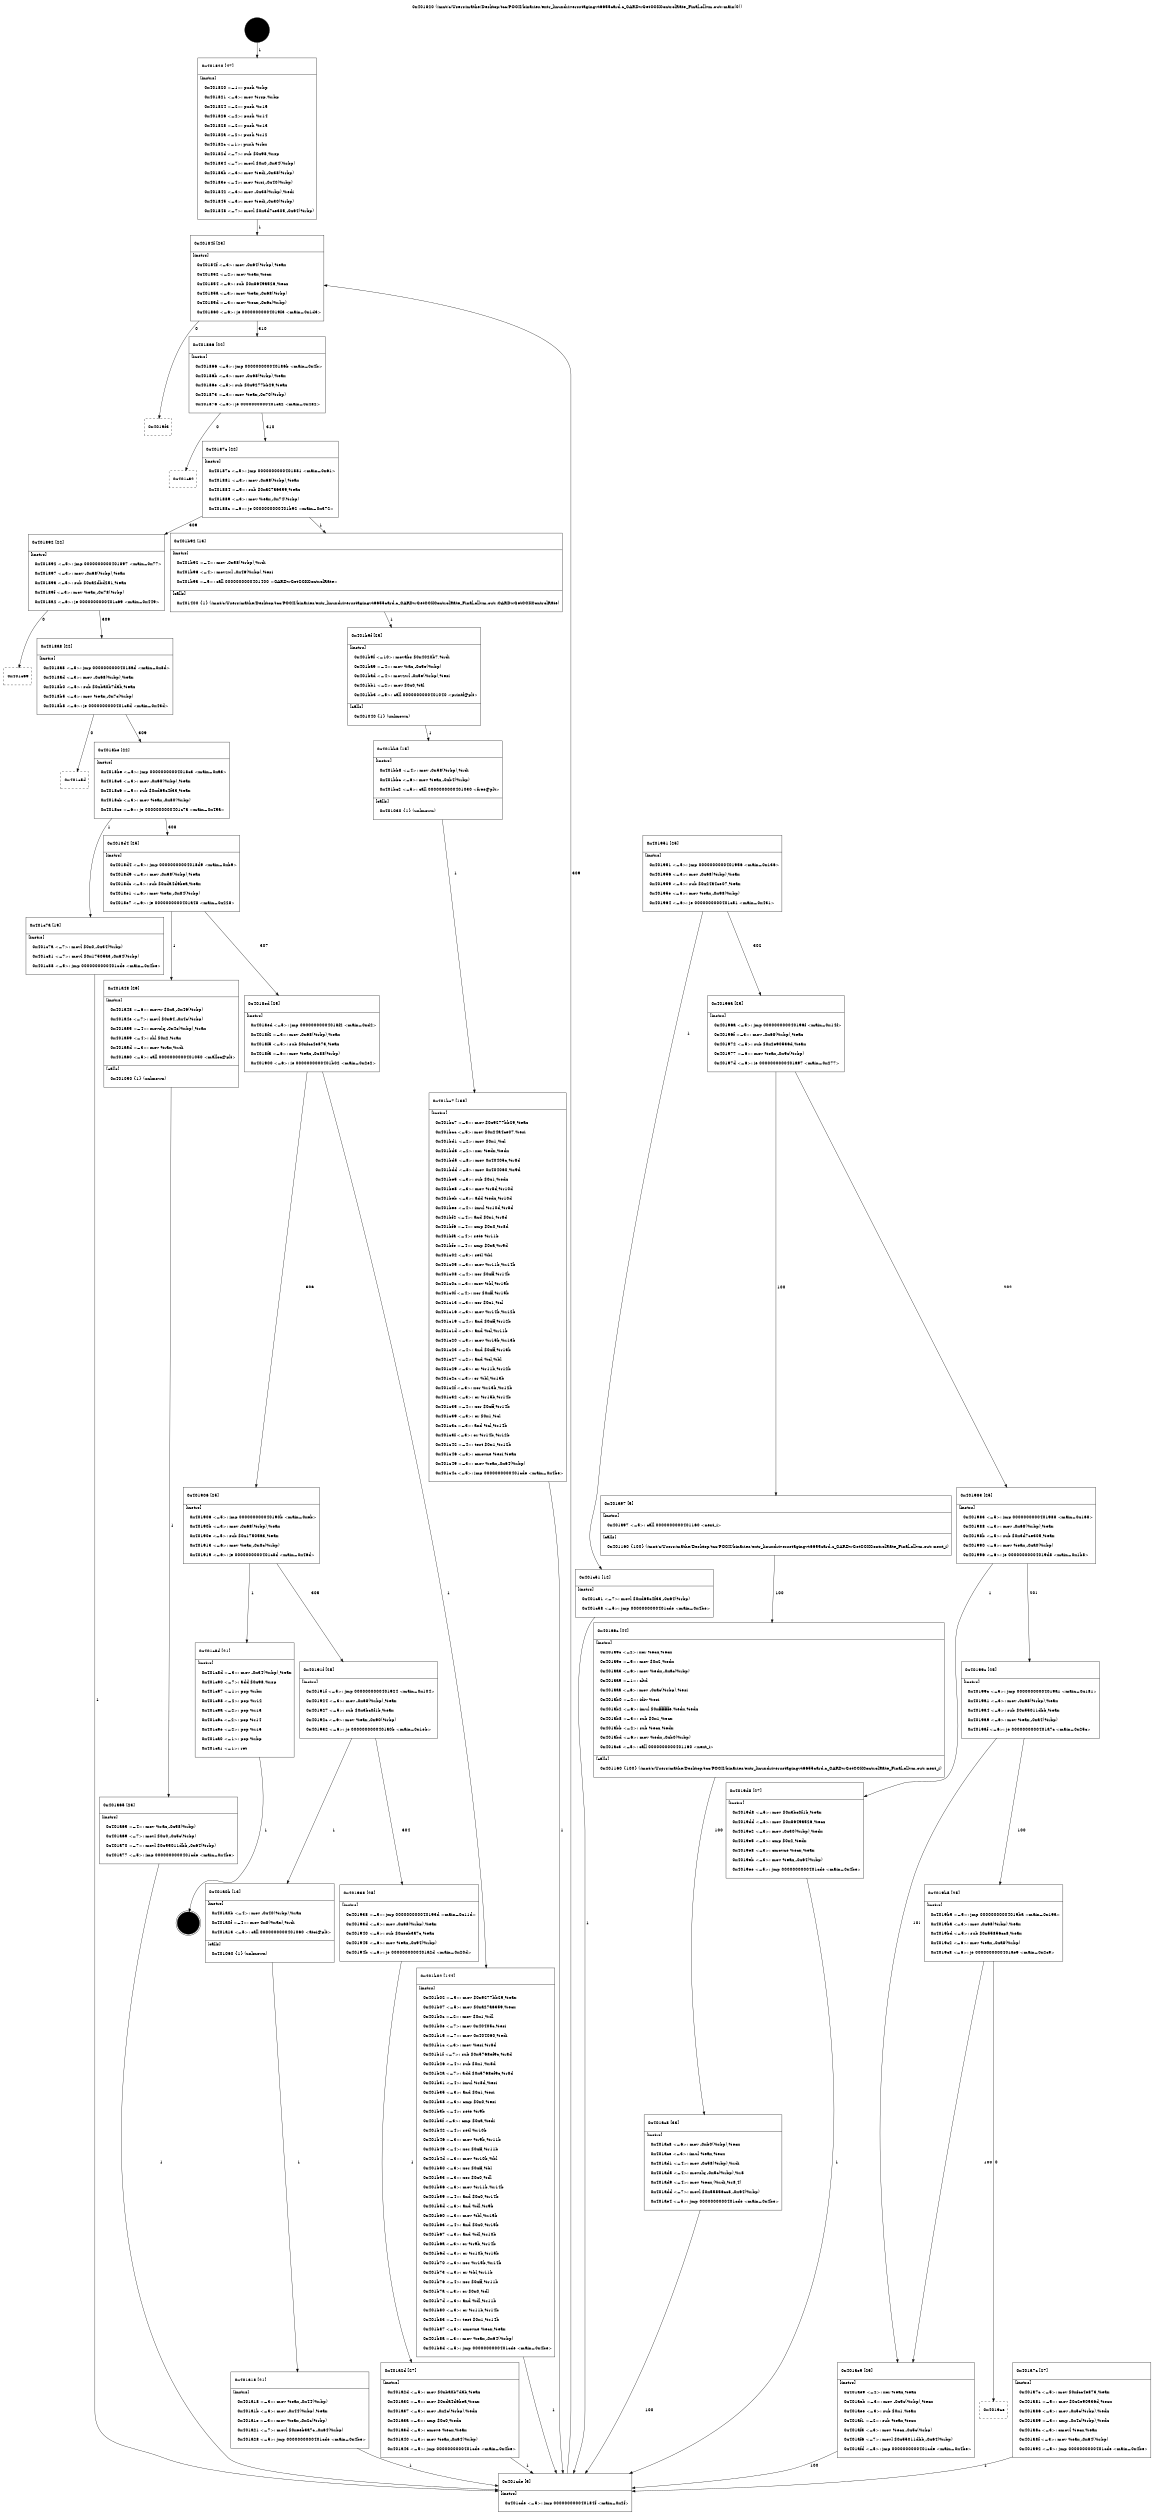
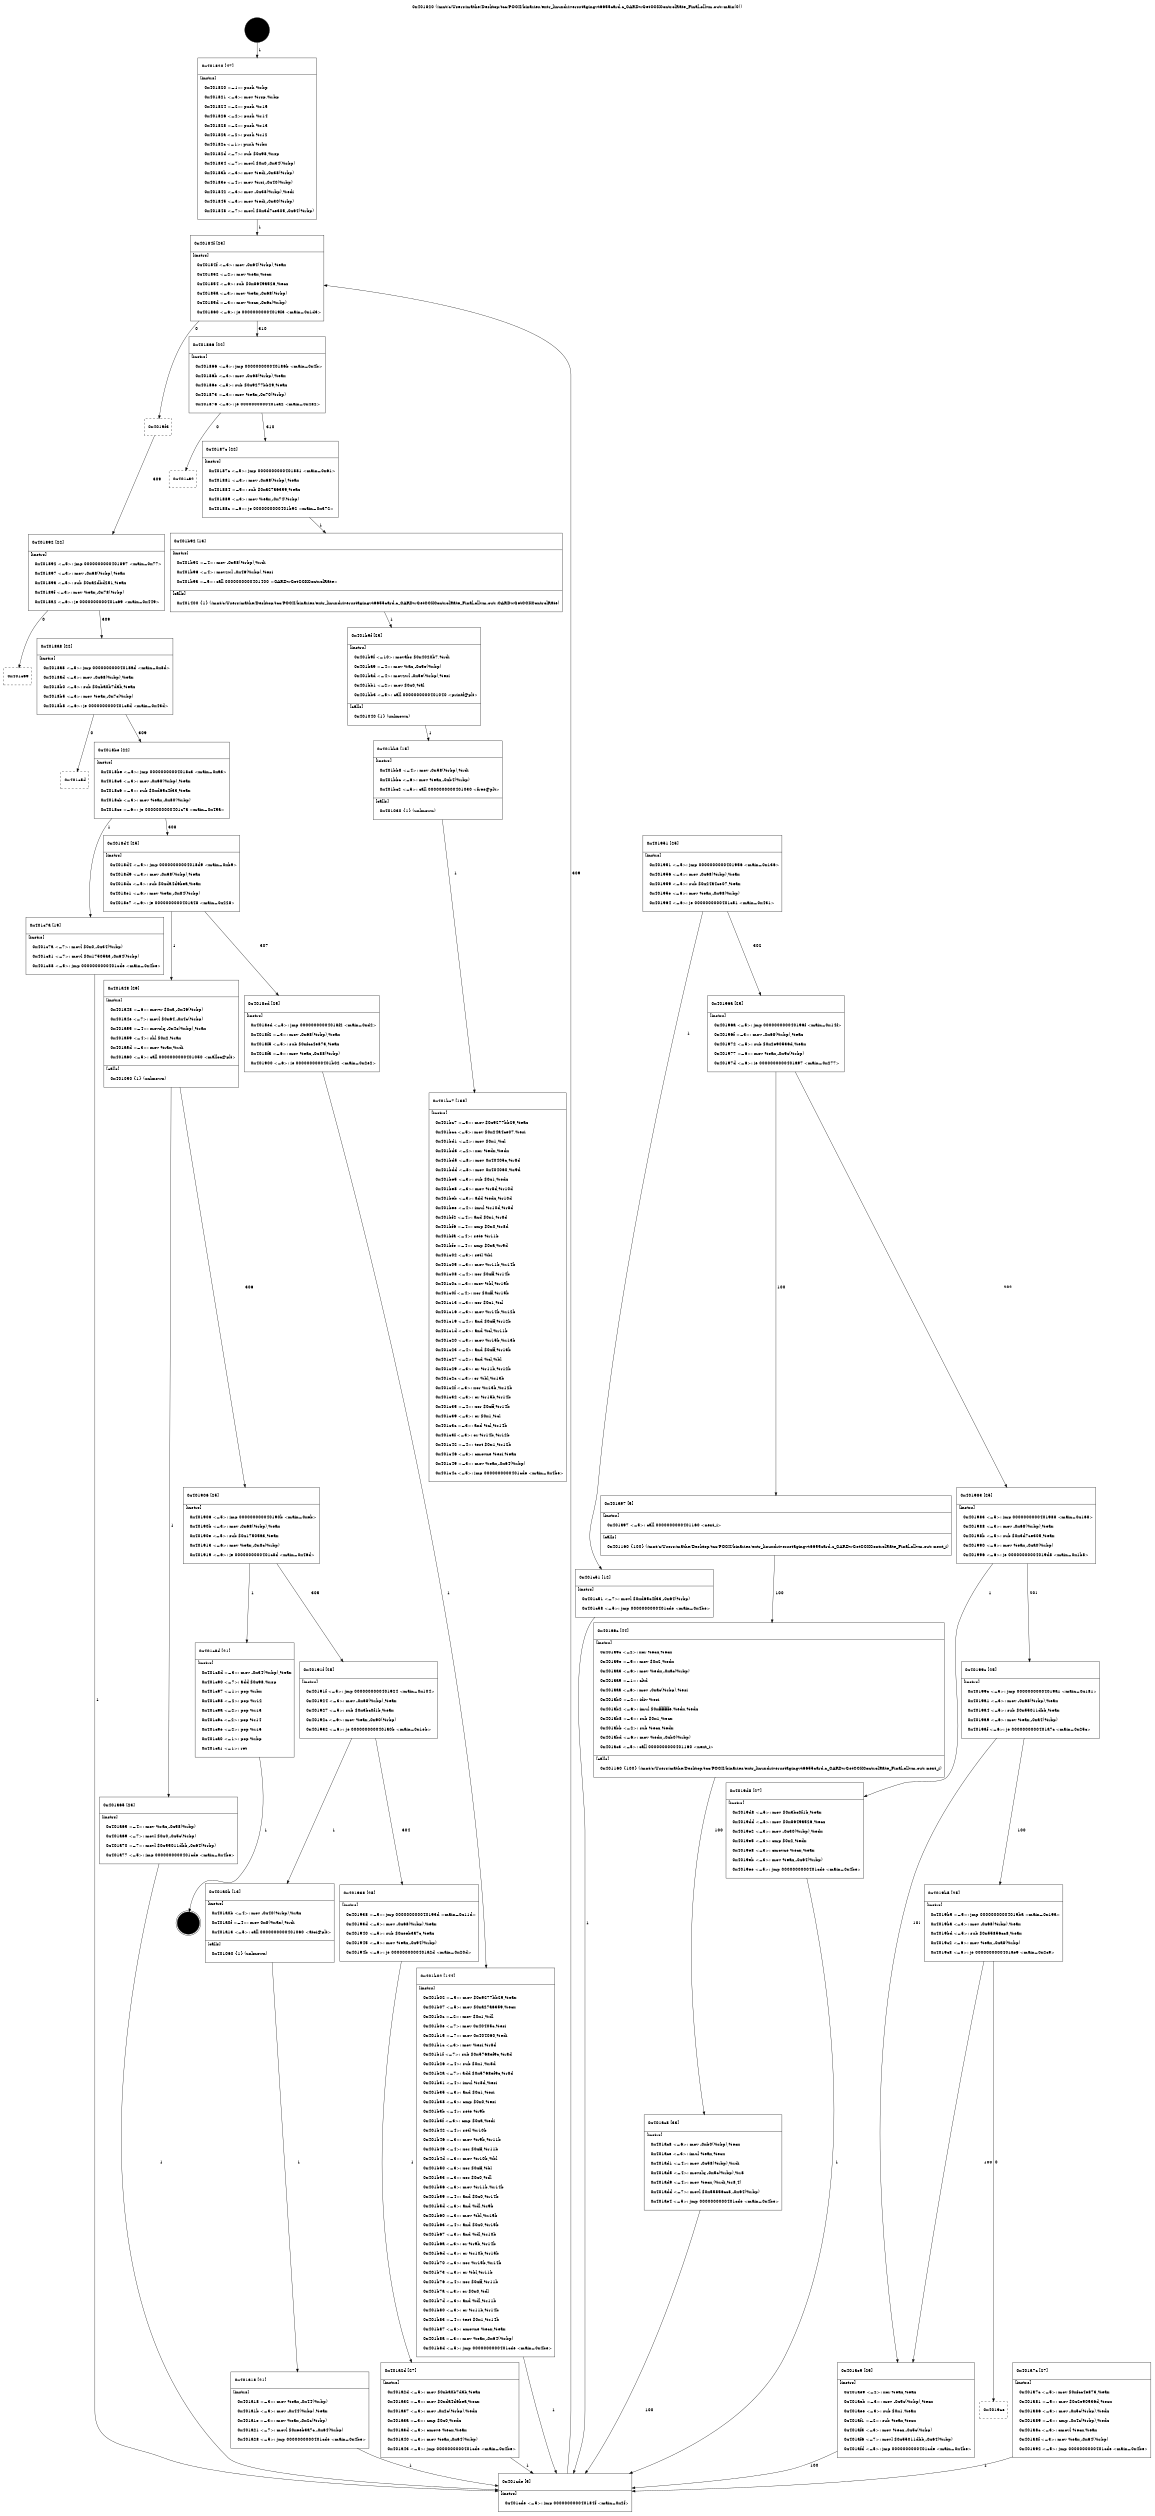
(185, 525) -> (134, 484)
(282, 1278) -> (212, 1286)
(559, 1976) -> none
